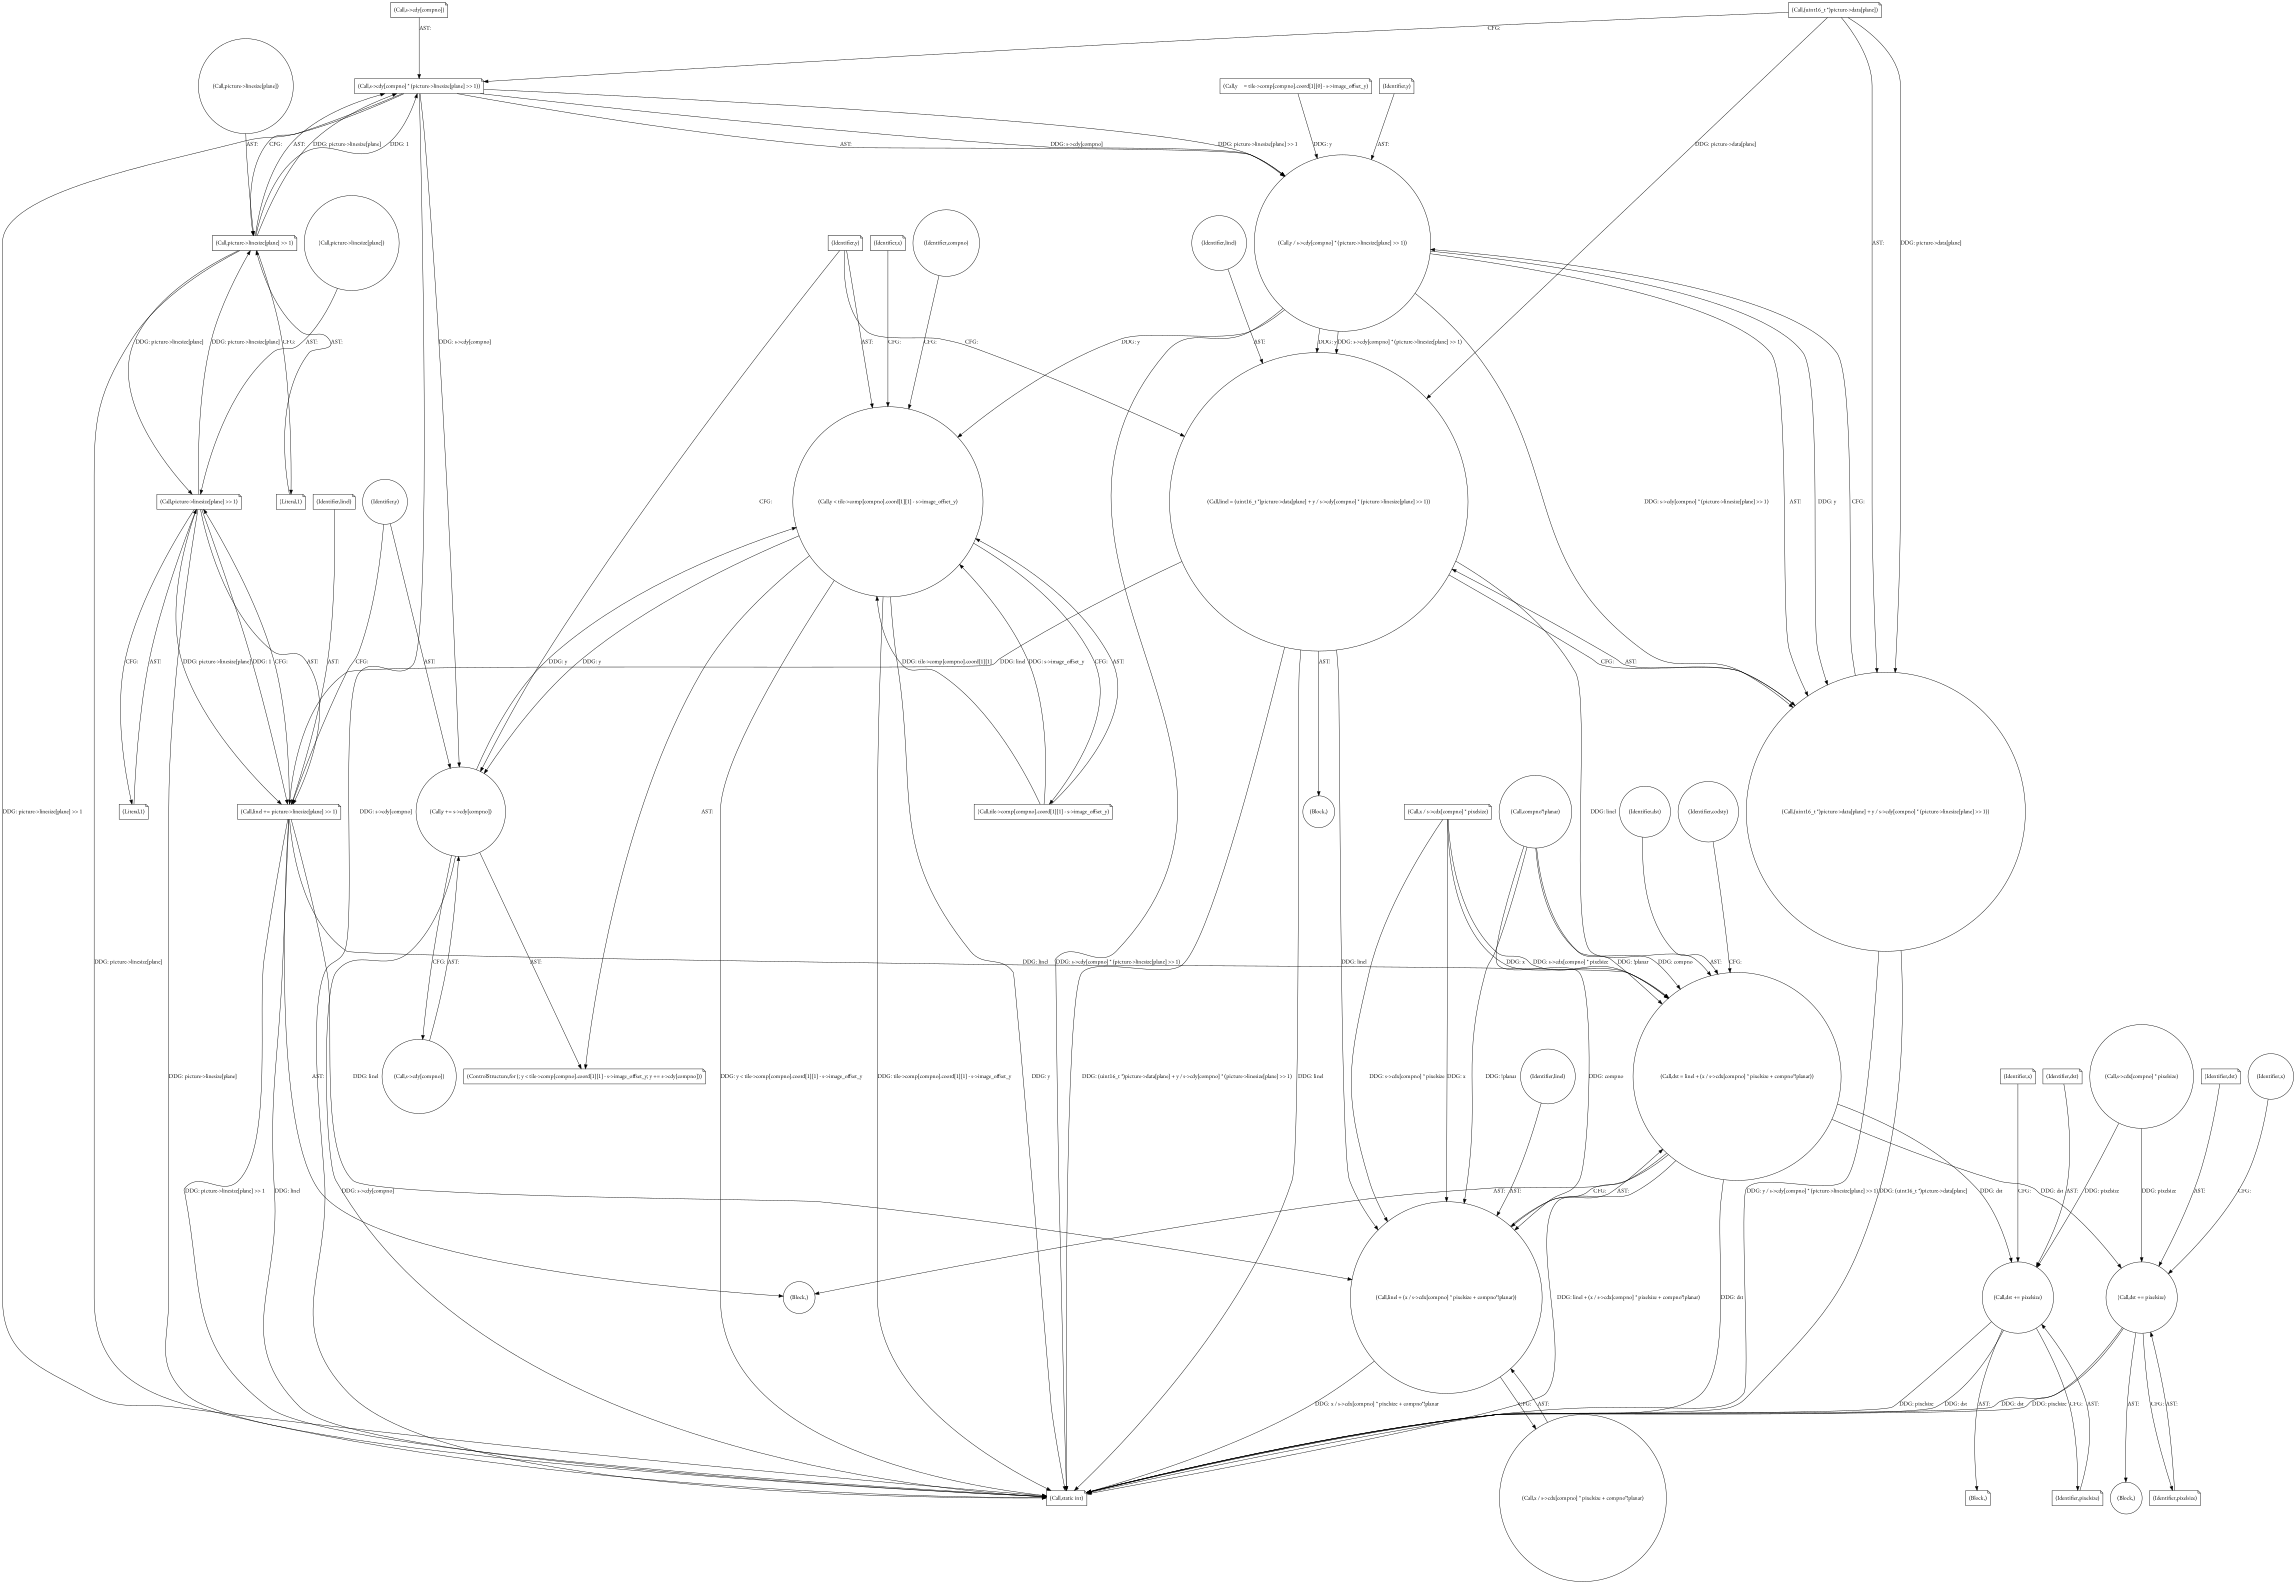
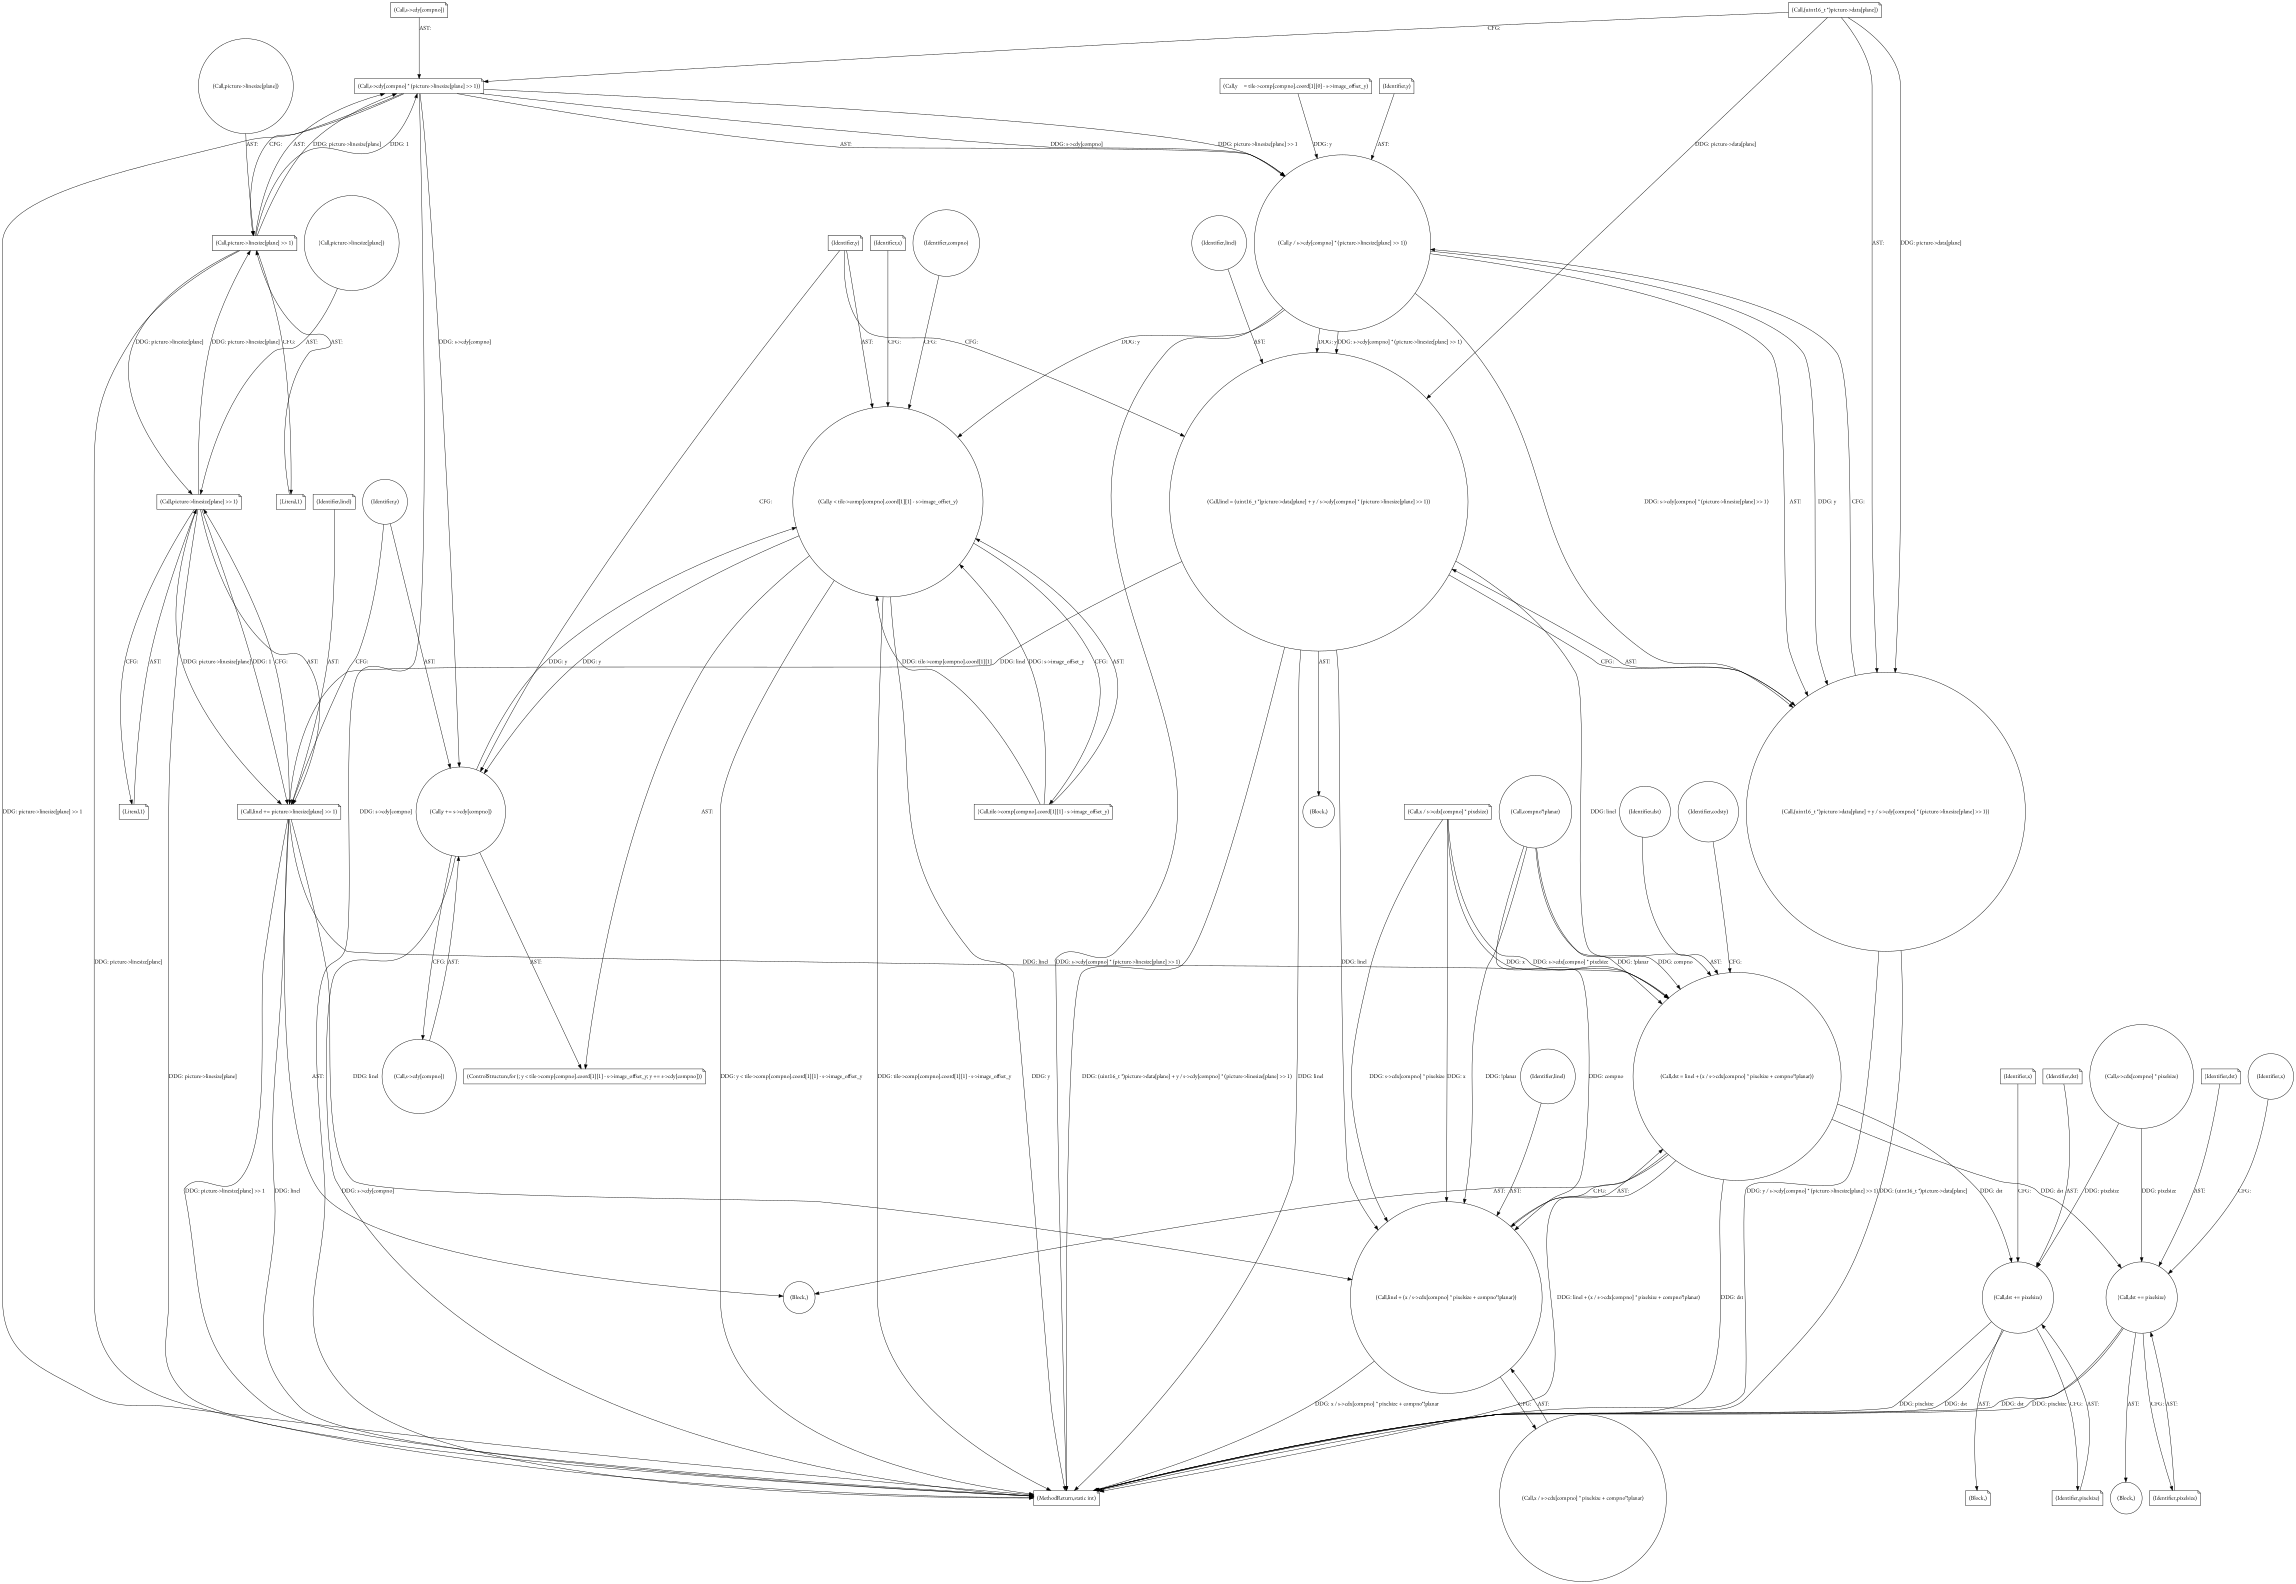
(1067, 1498) -> (1067, 1498)
